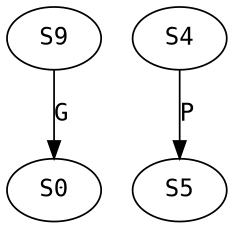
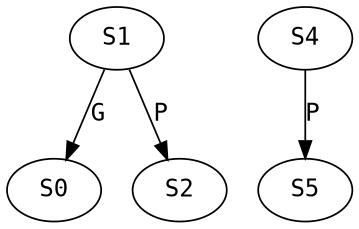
(54, 38) -> (117, 38)
none -> (180, 190)
